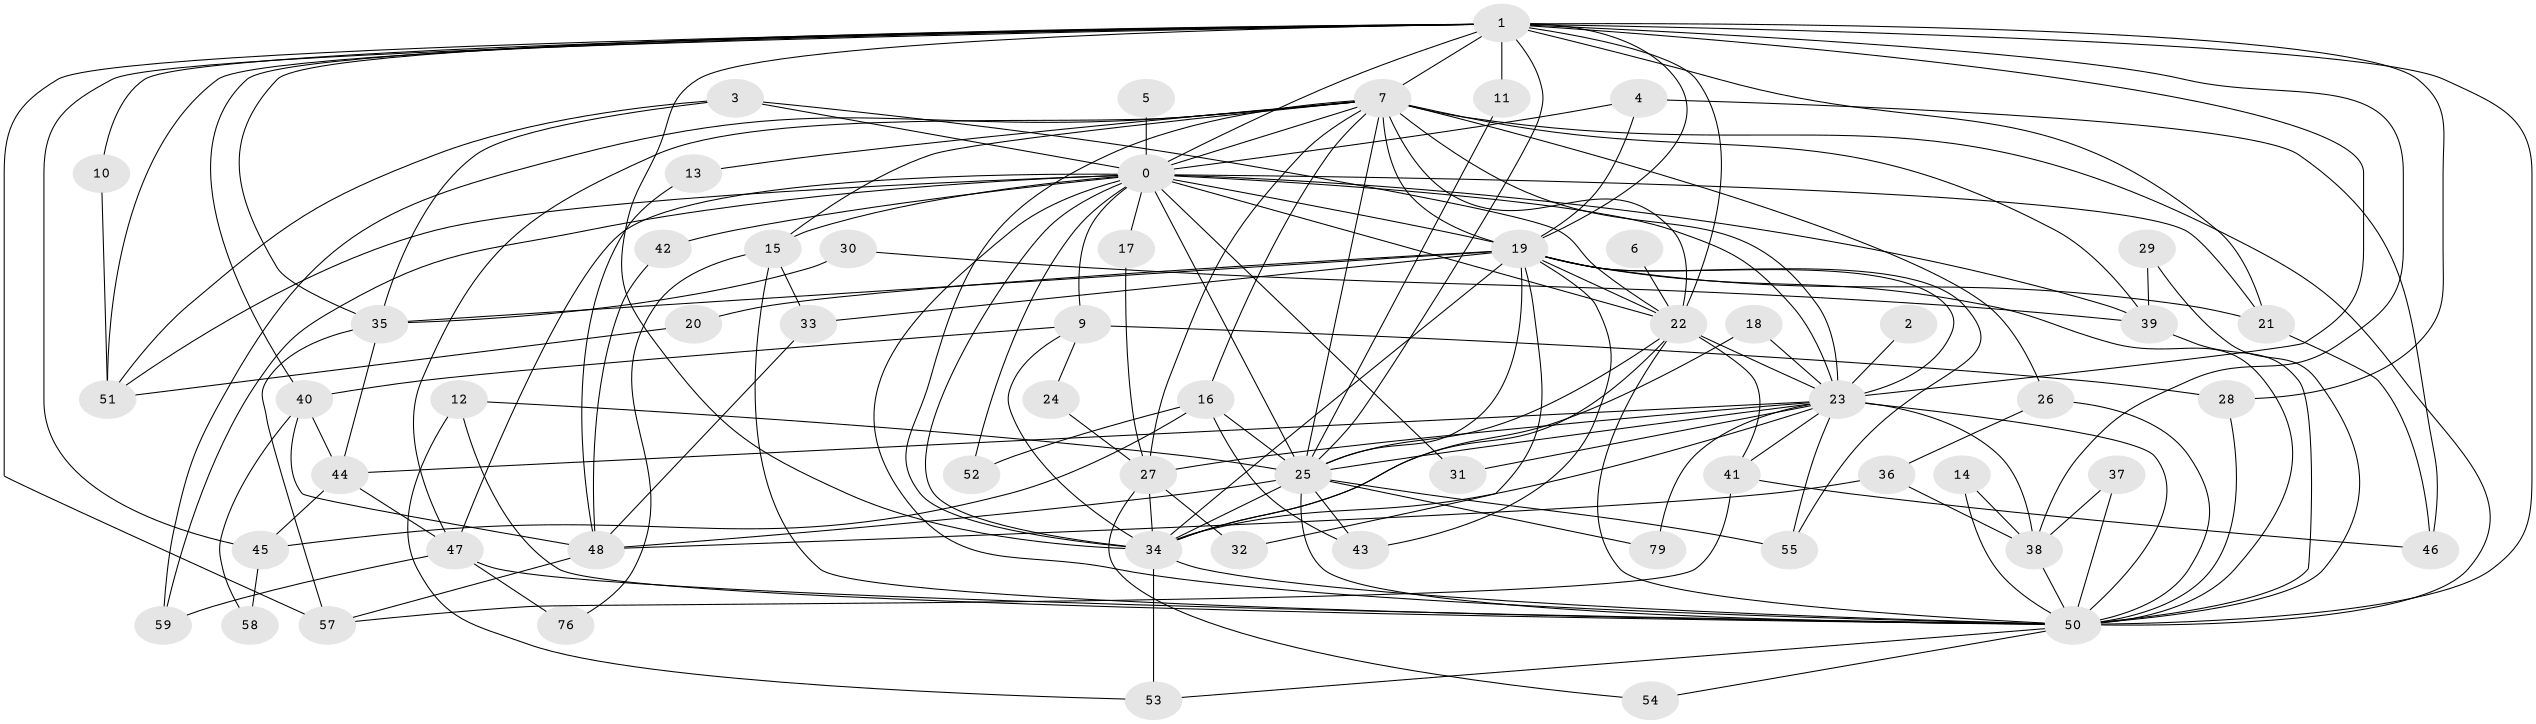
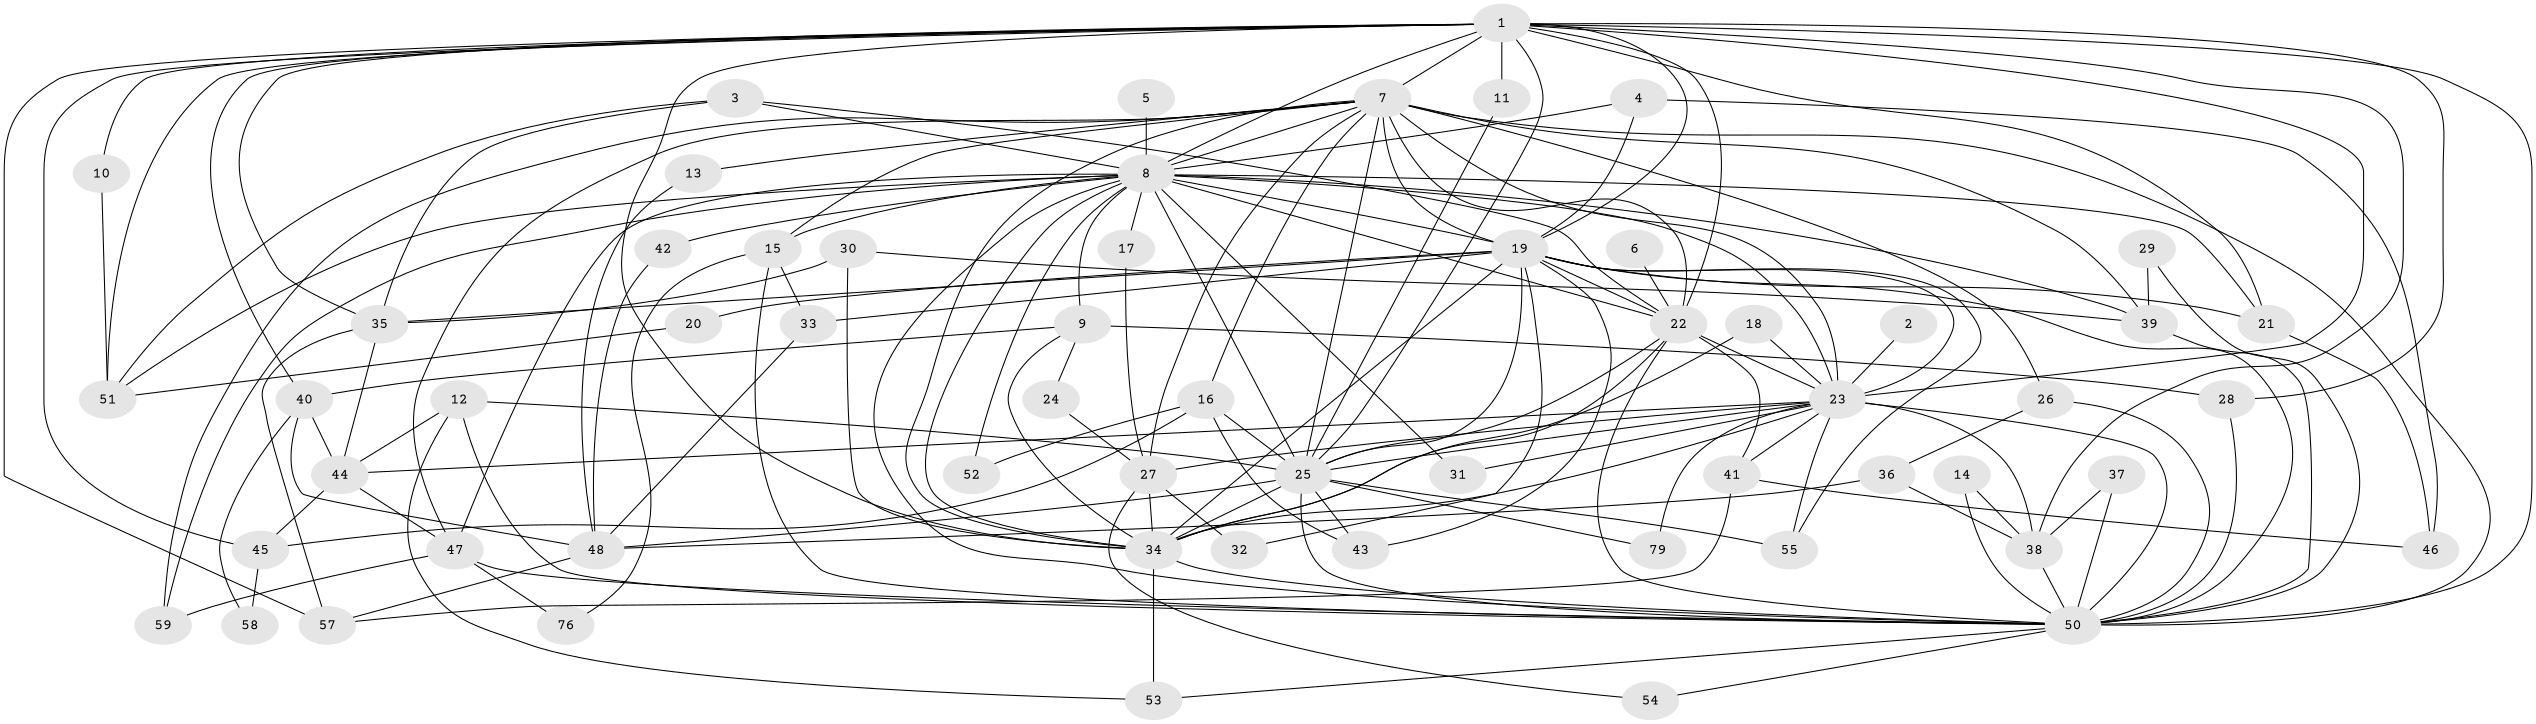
(1146, 174) -> (1146, 174)
none -> (400, 437)
none -> (855, 481)
